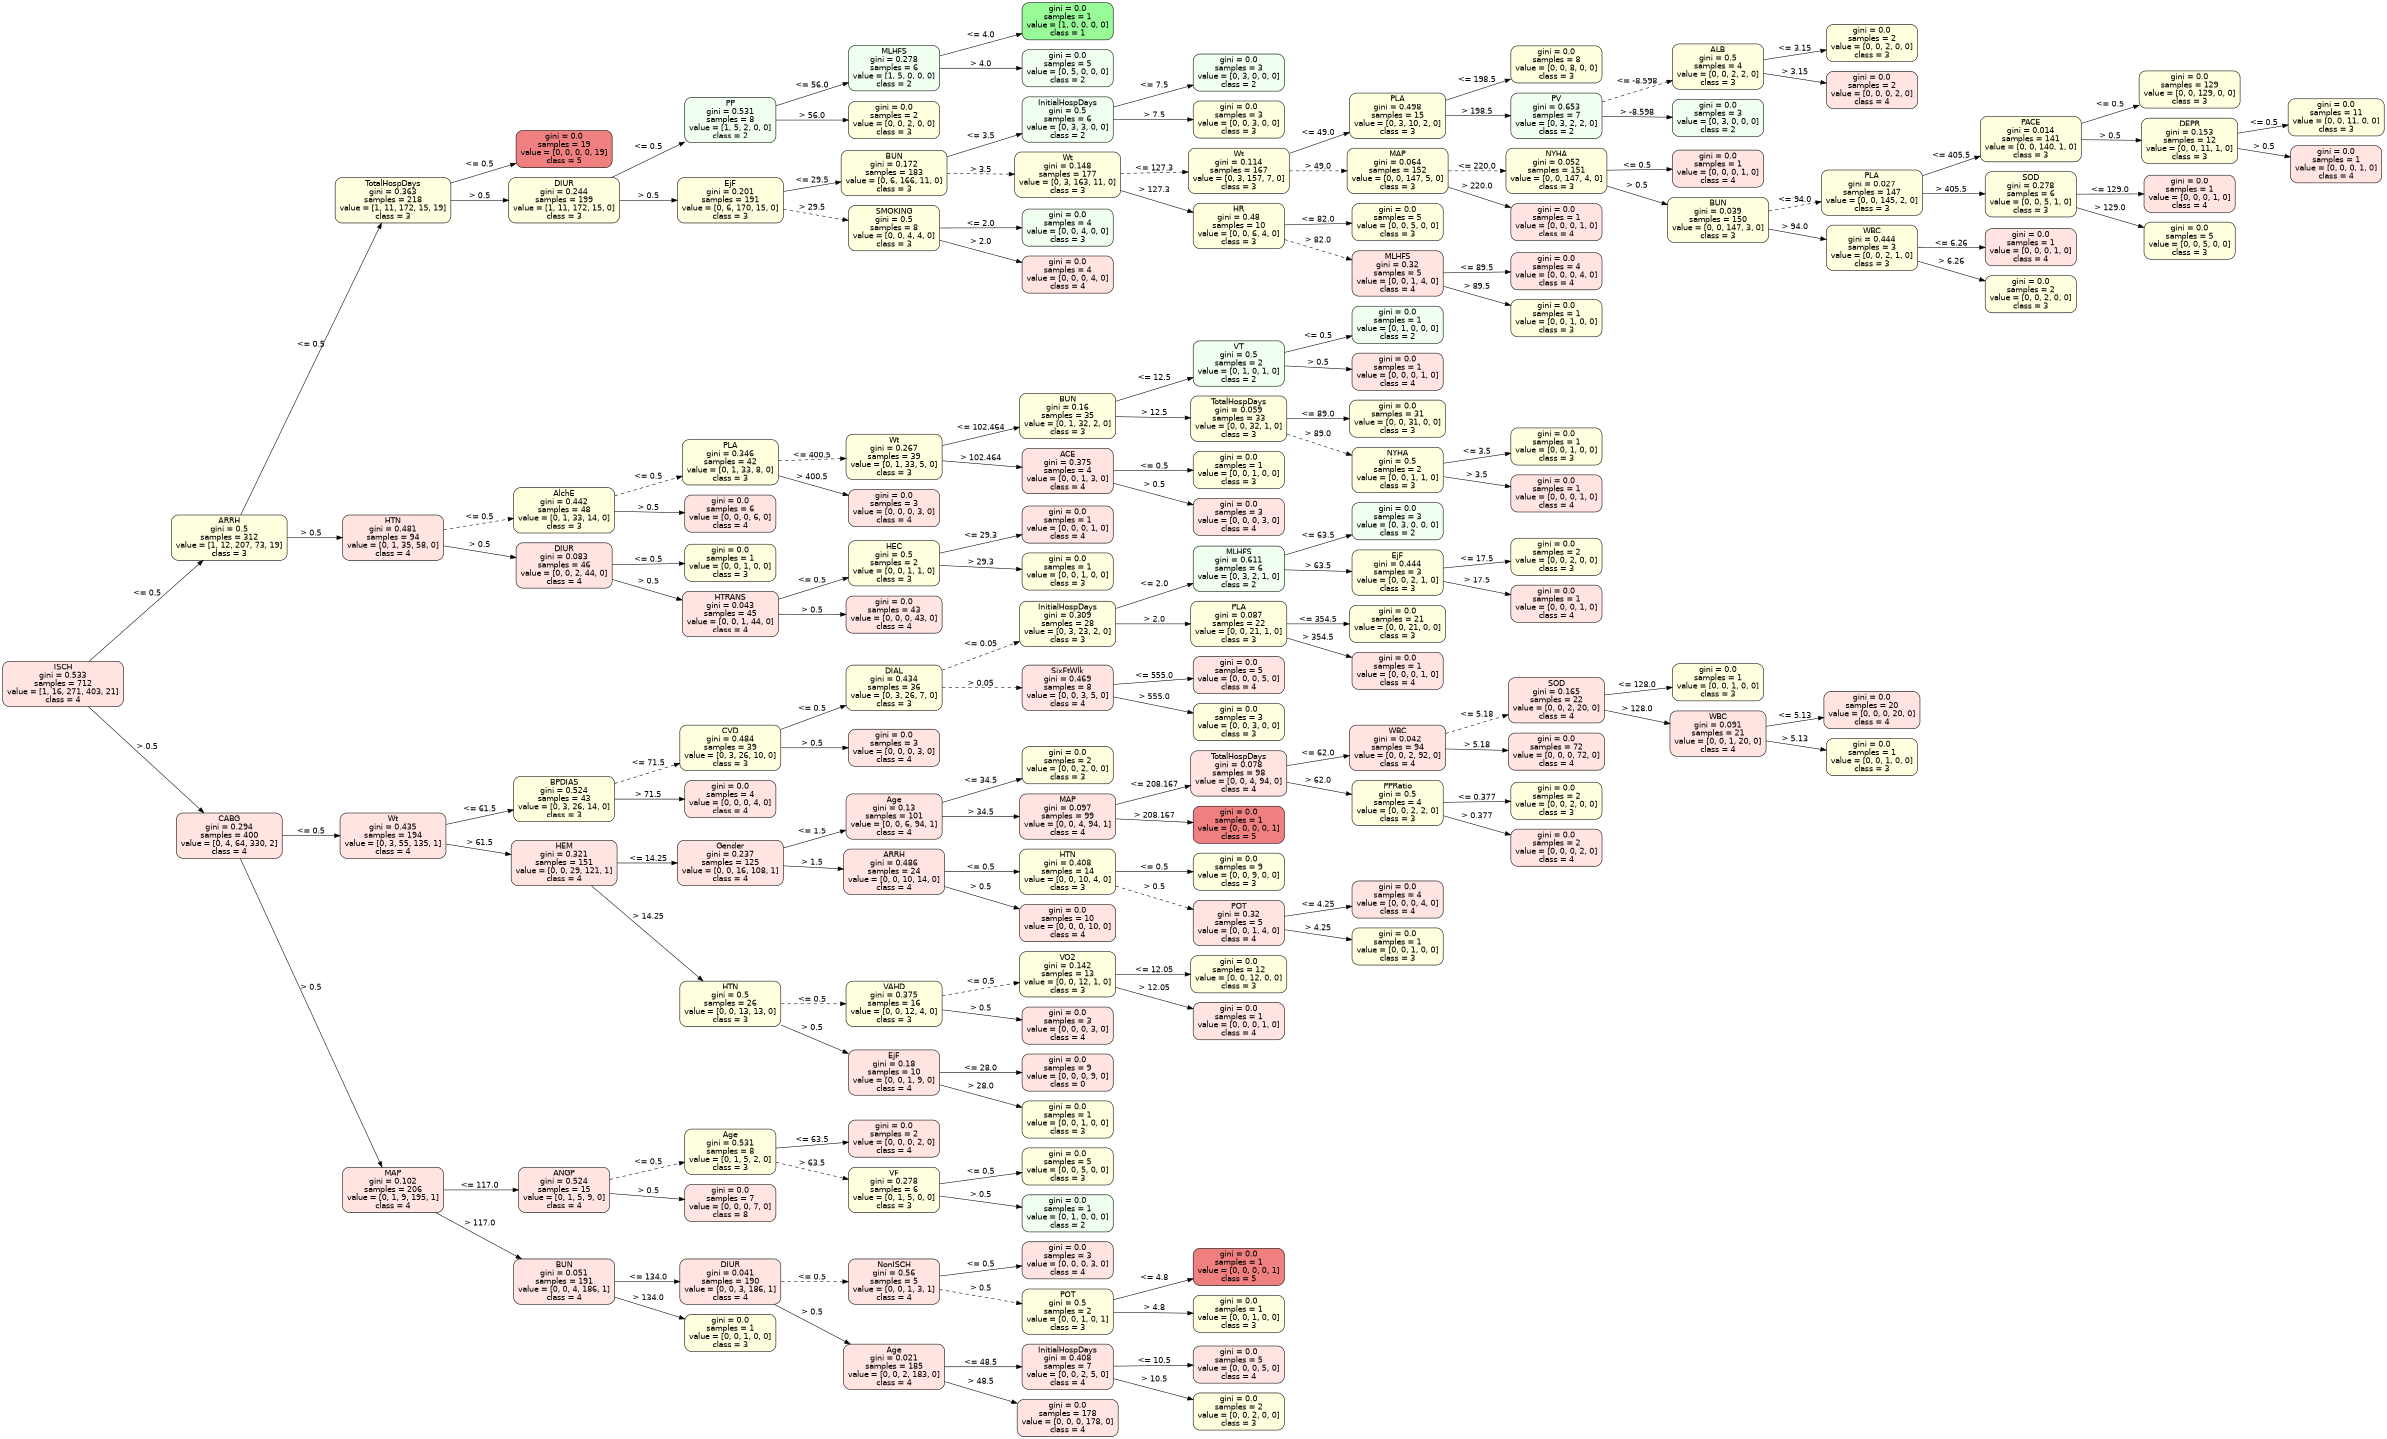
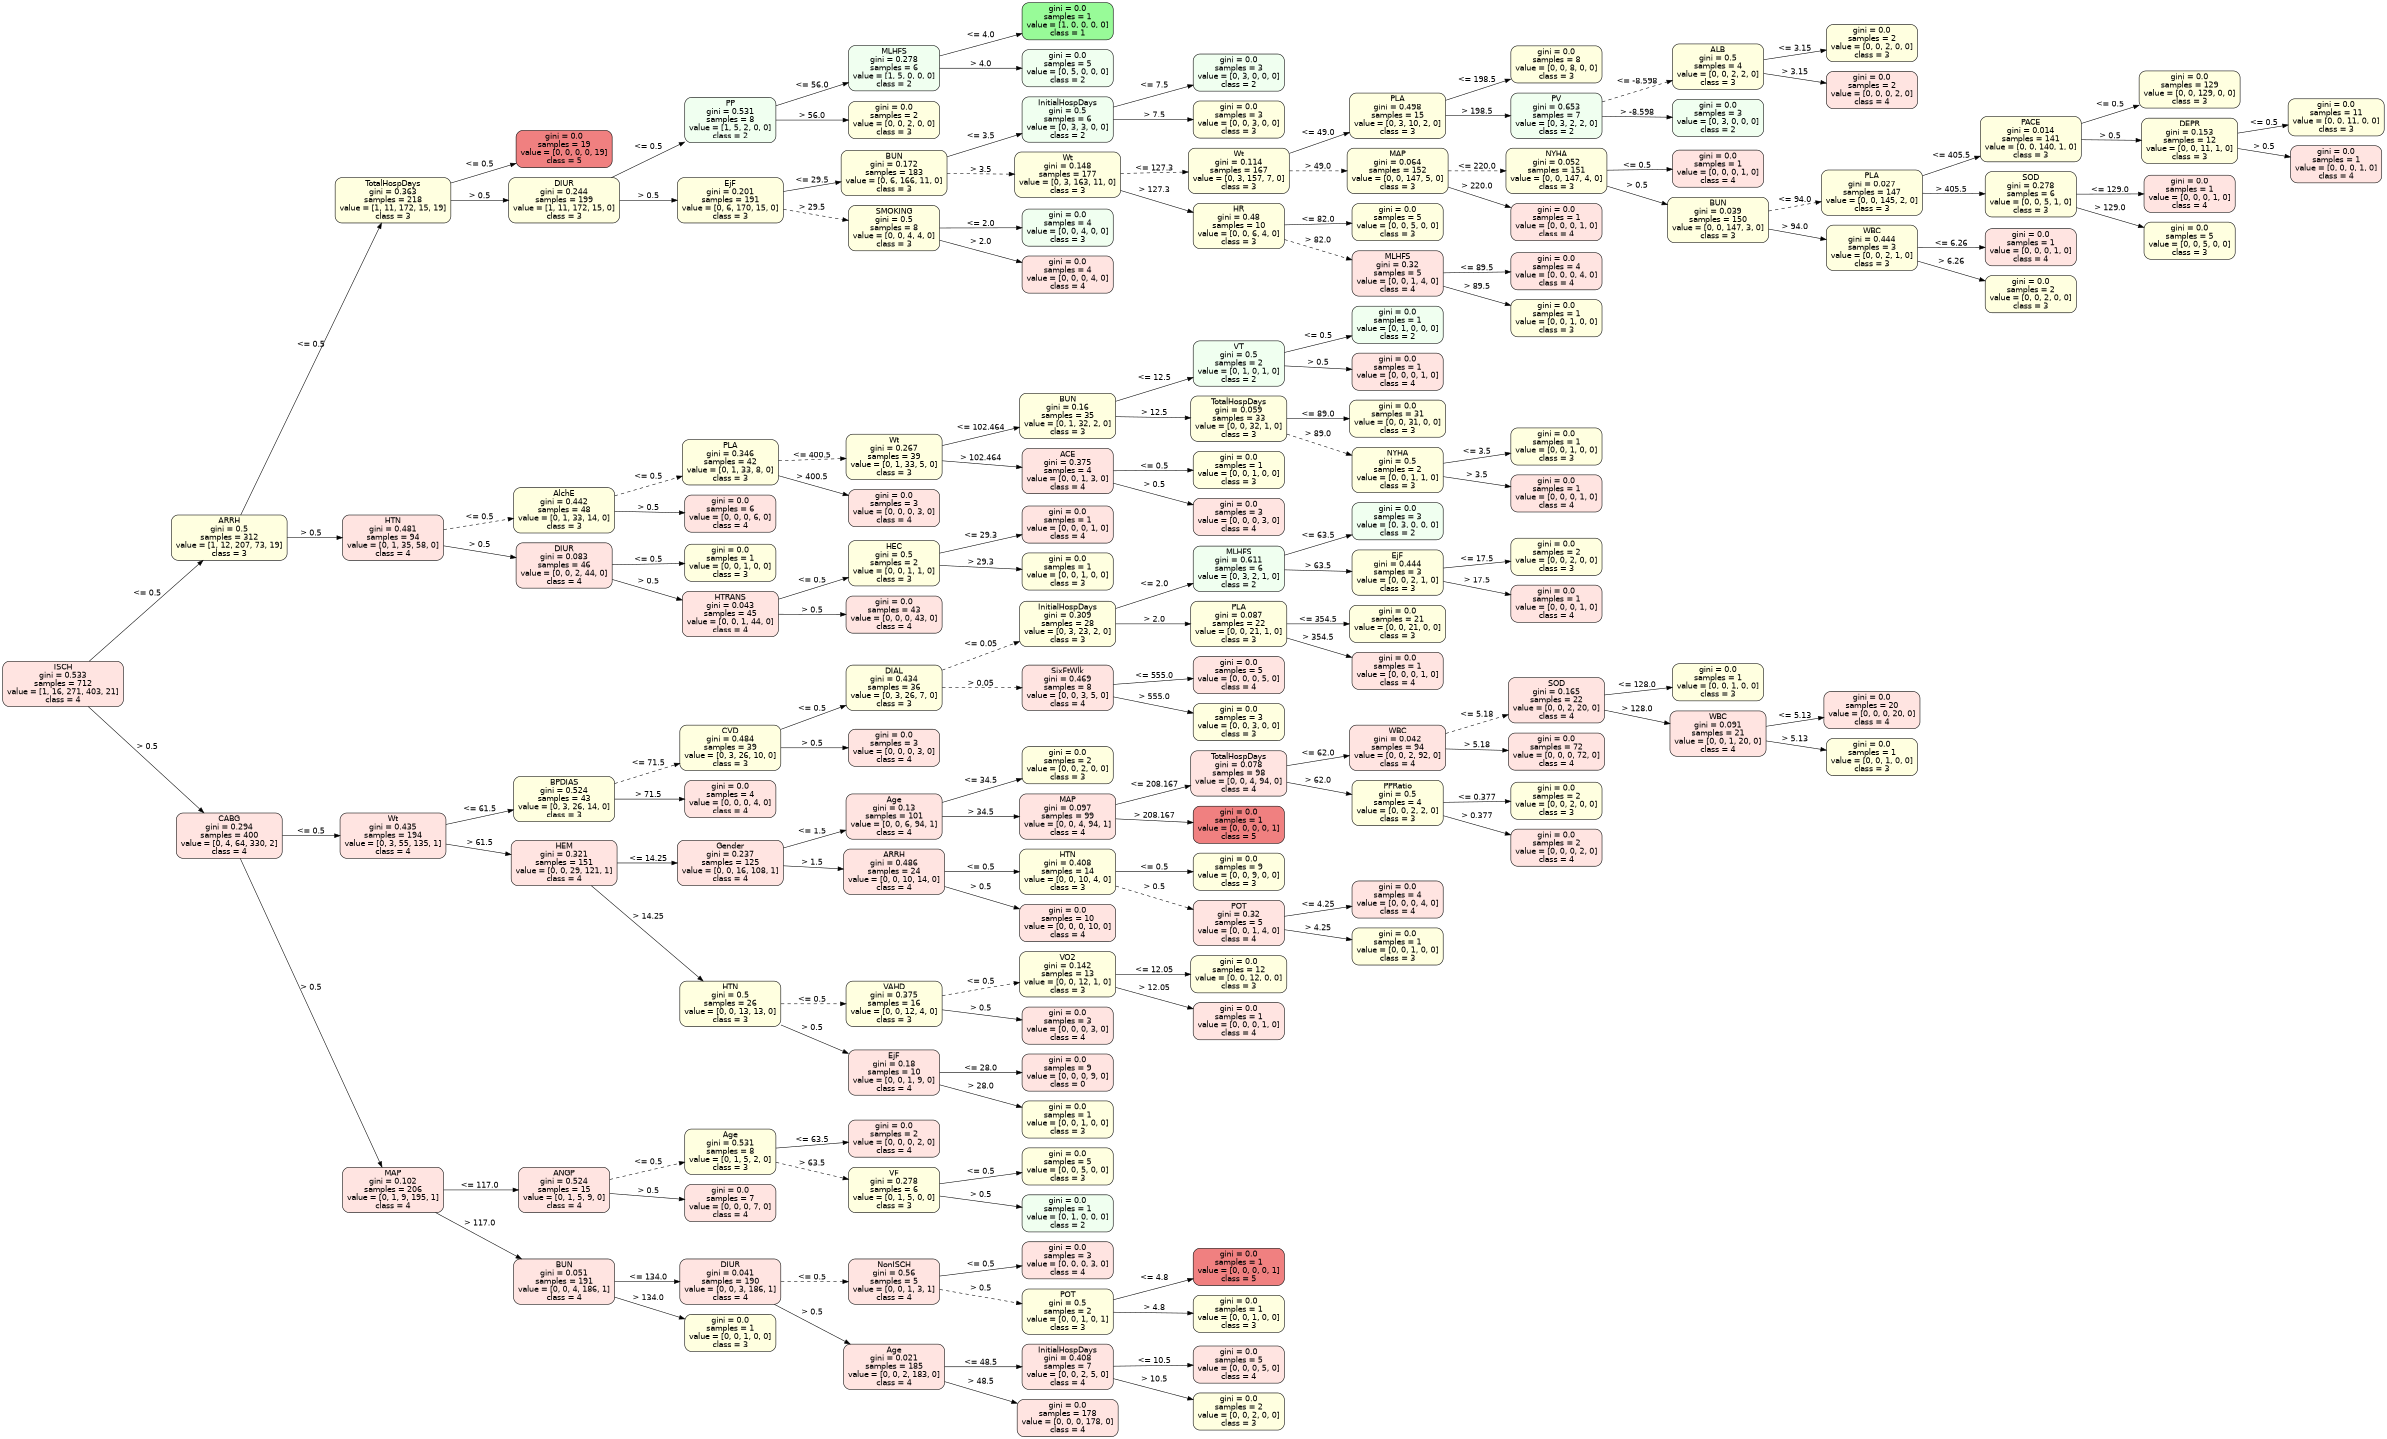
(730, 1203) -> (730, 1203)
